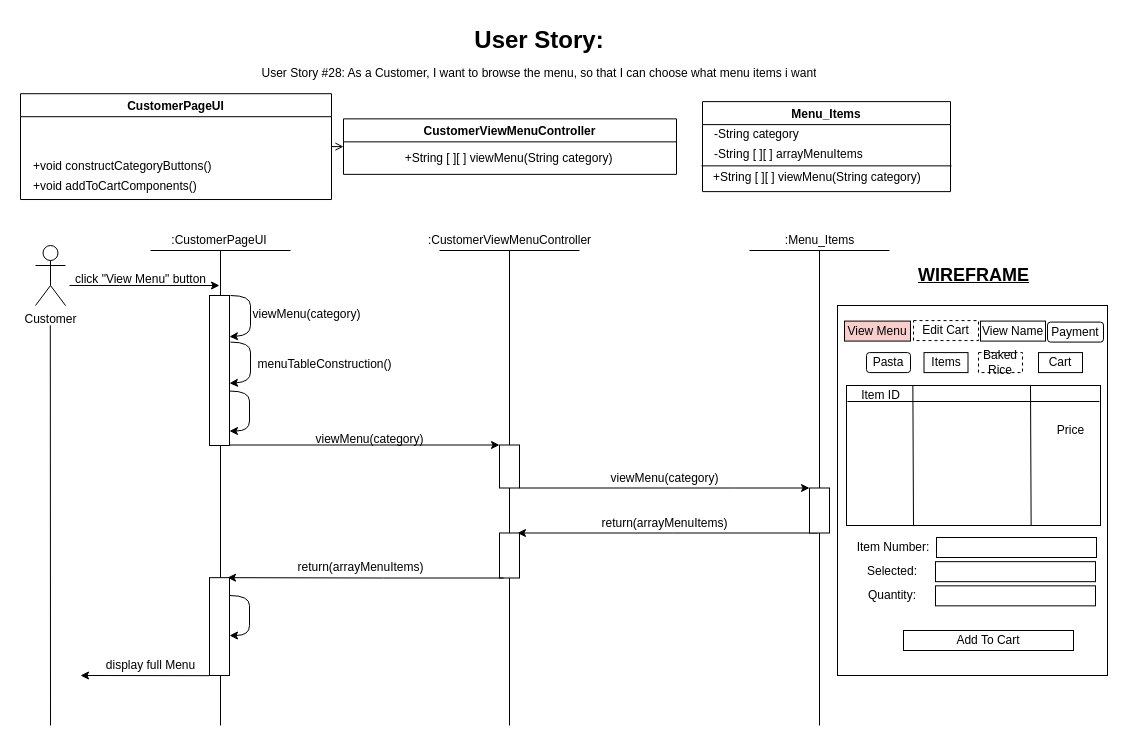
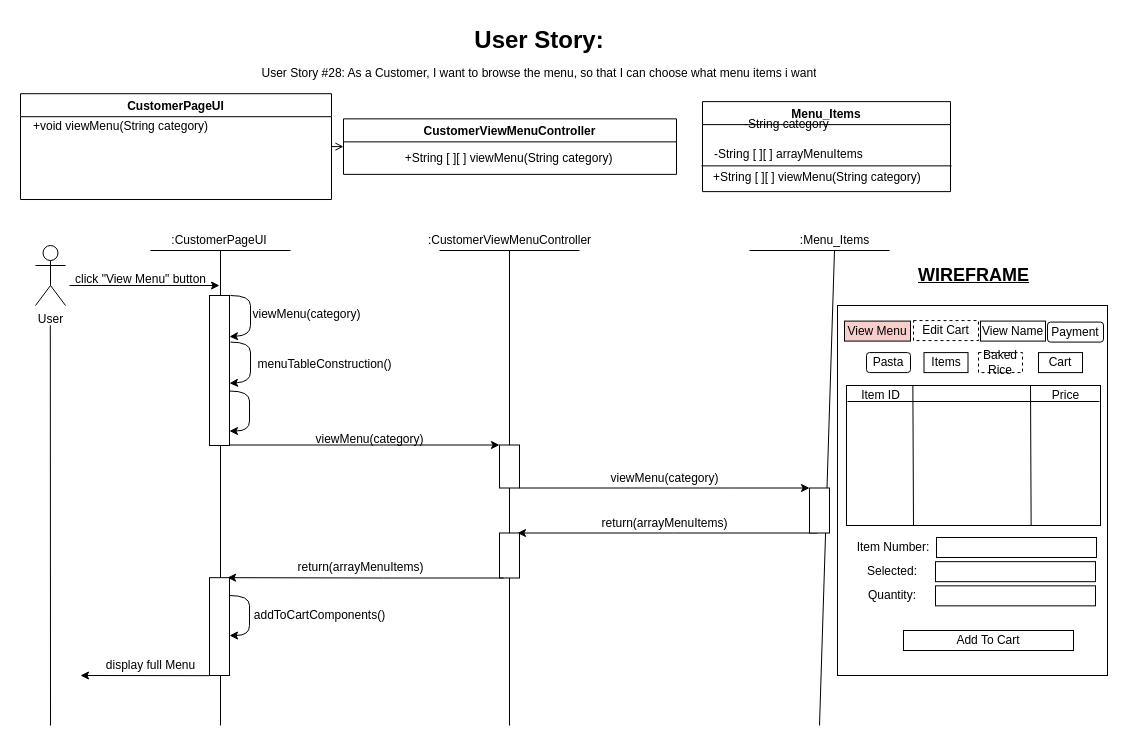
none -> (127, 127)
(763, 135) -> (793, 125)
(127, 167) -> none
(122, 187) -> none
(820, 241) -> (835, 241)
(51, 320) -> (51, 320)
(1071, 431) -> (1066, 396)
none -> (320, 614)
